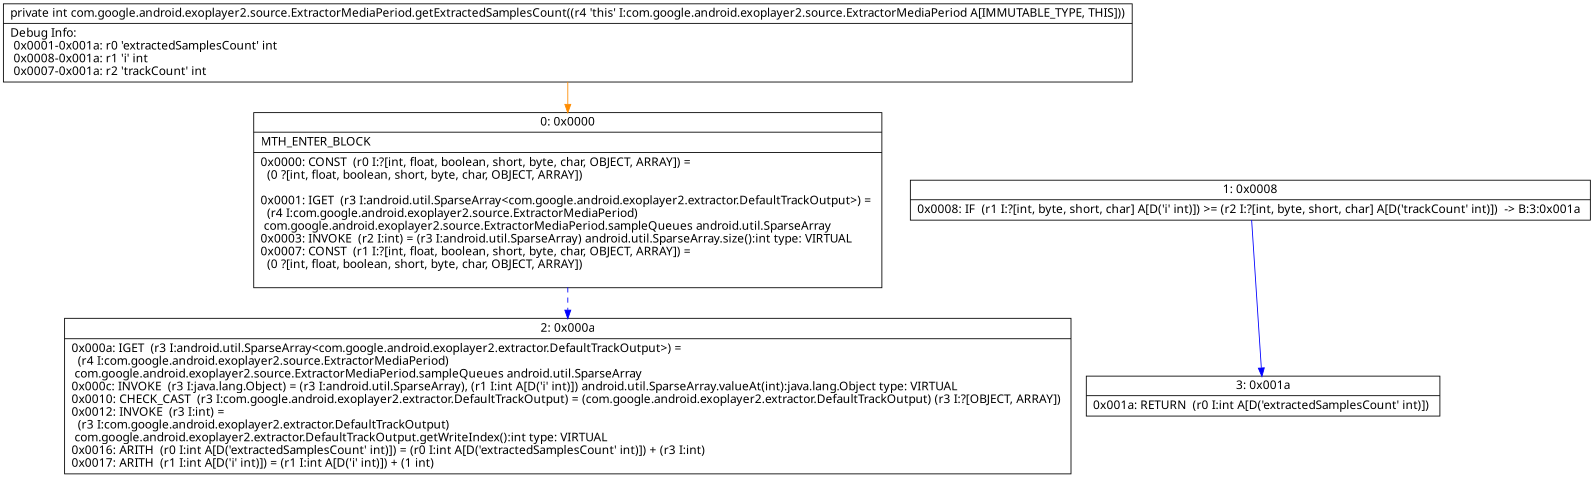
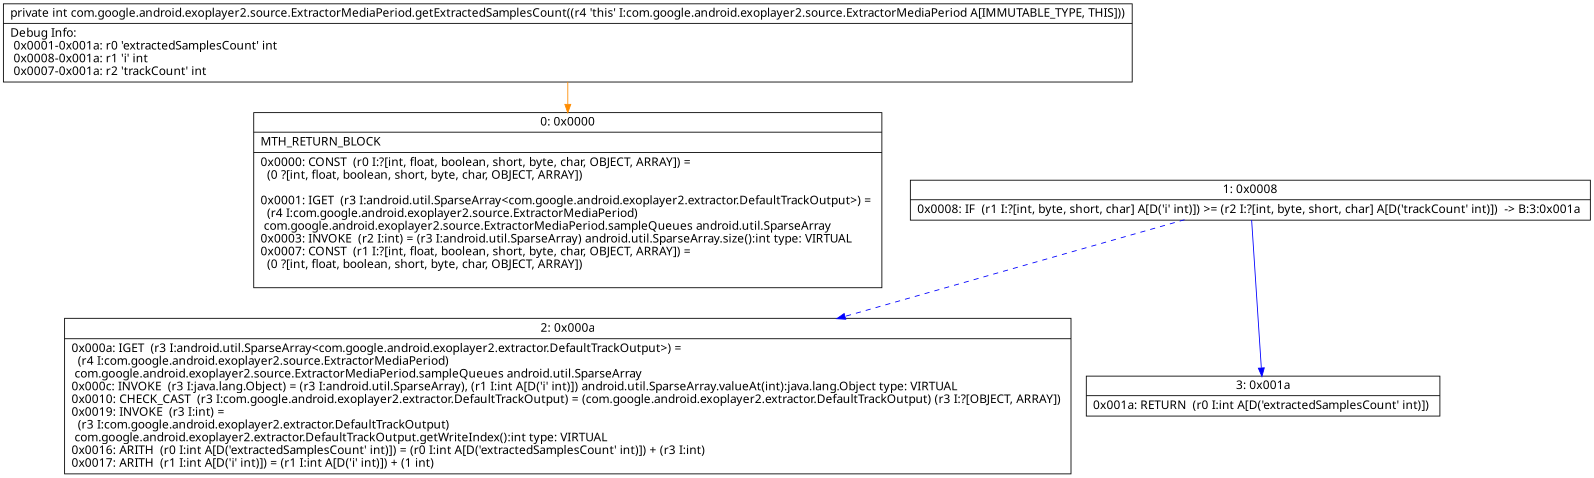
(316, 142) -> (321, 142)
(568, 299) -> (1015, 268)
(150, 412) -> (150, 412)
